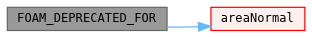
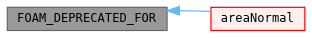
(183, 27) -> (195, 11)
